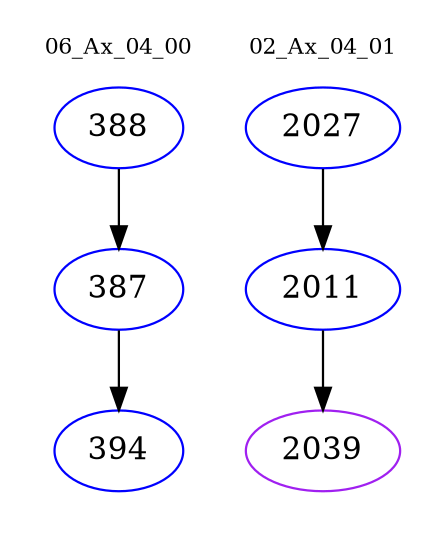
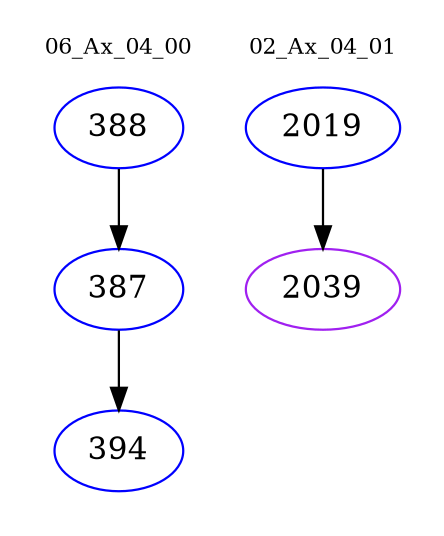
(323, 128) -> none
(323, 289) -> (323, 128)
